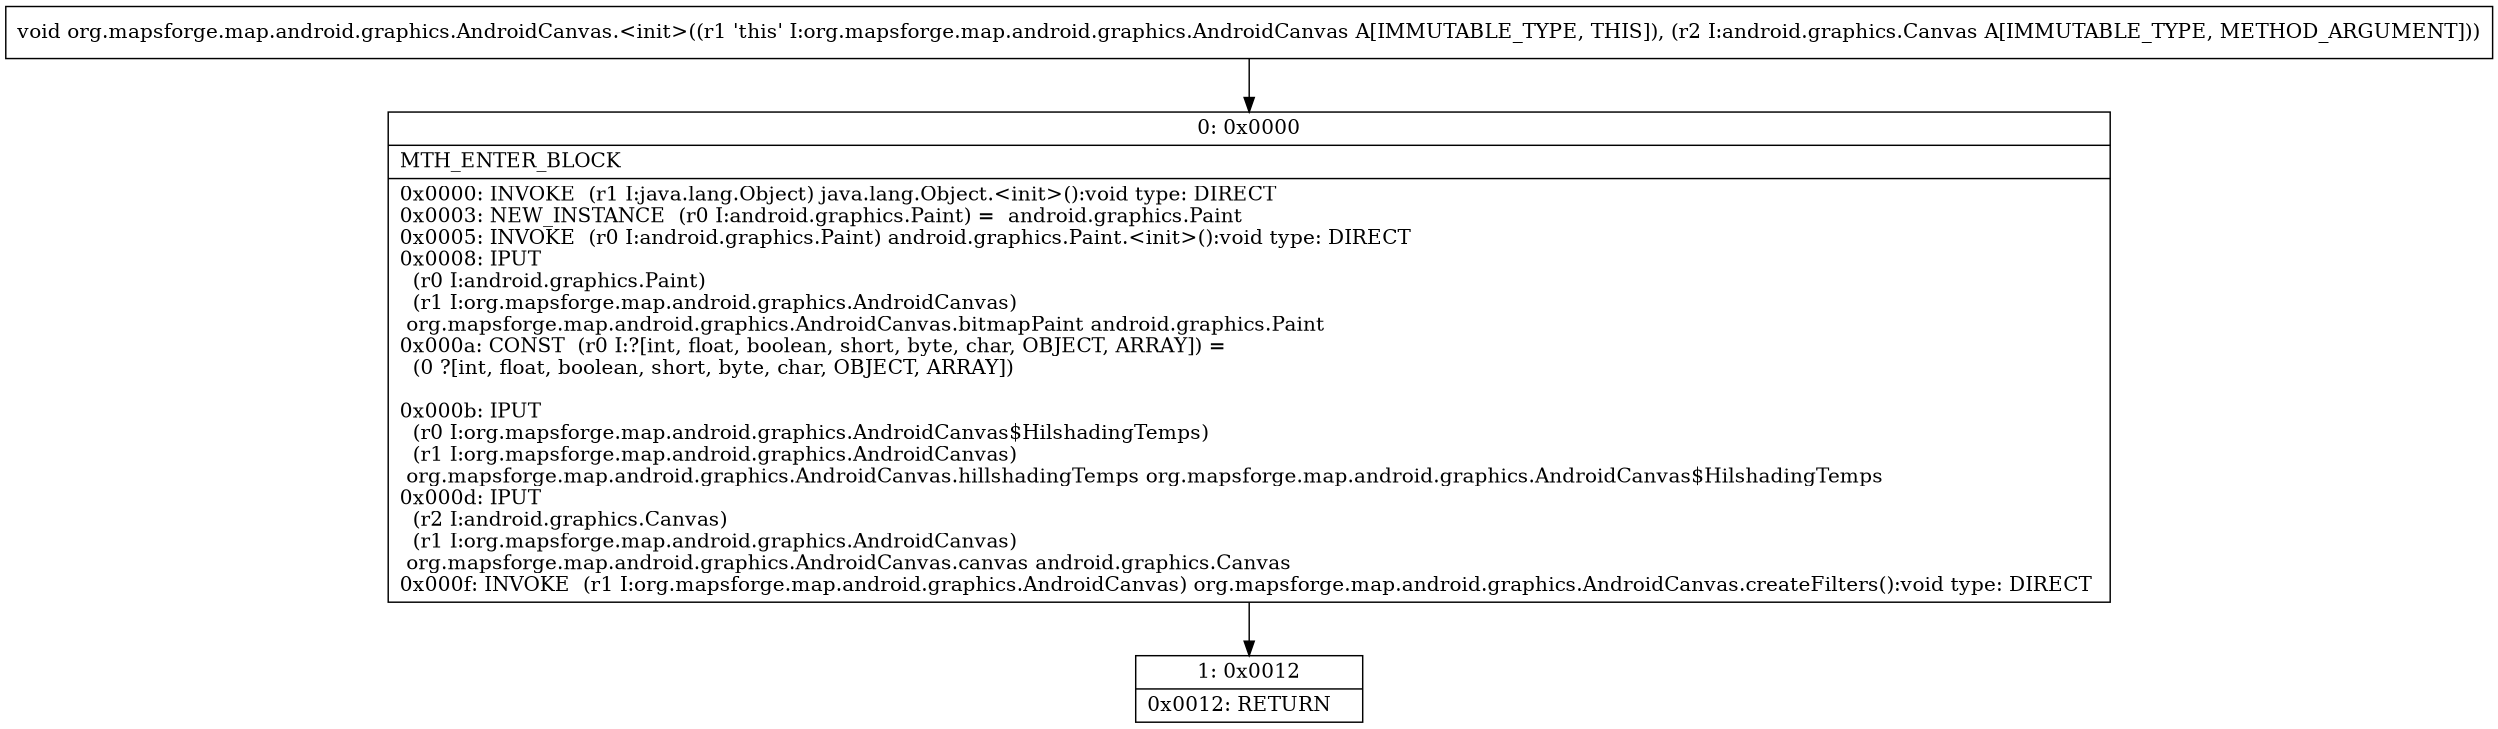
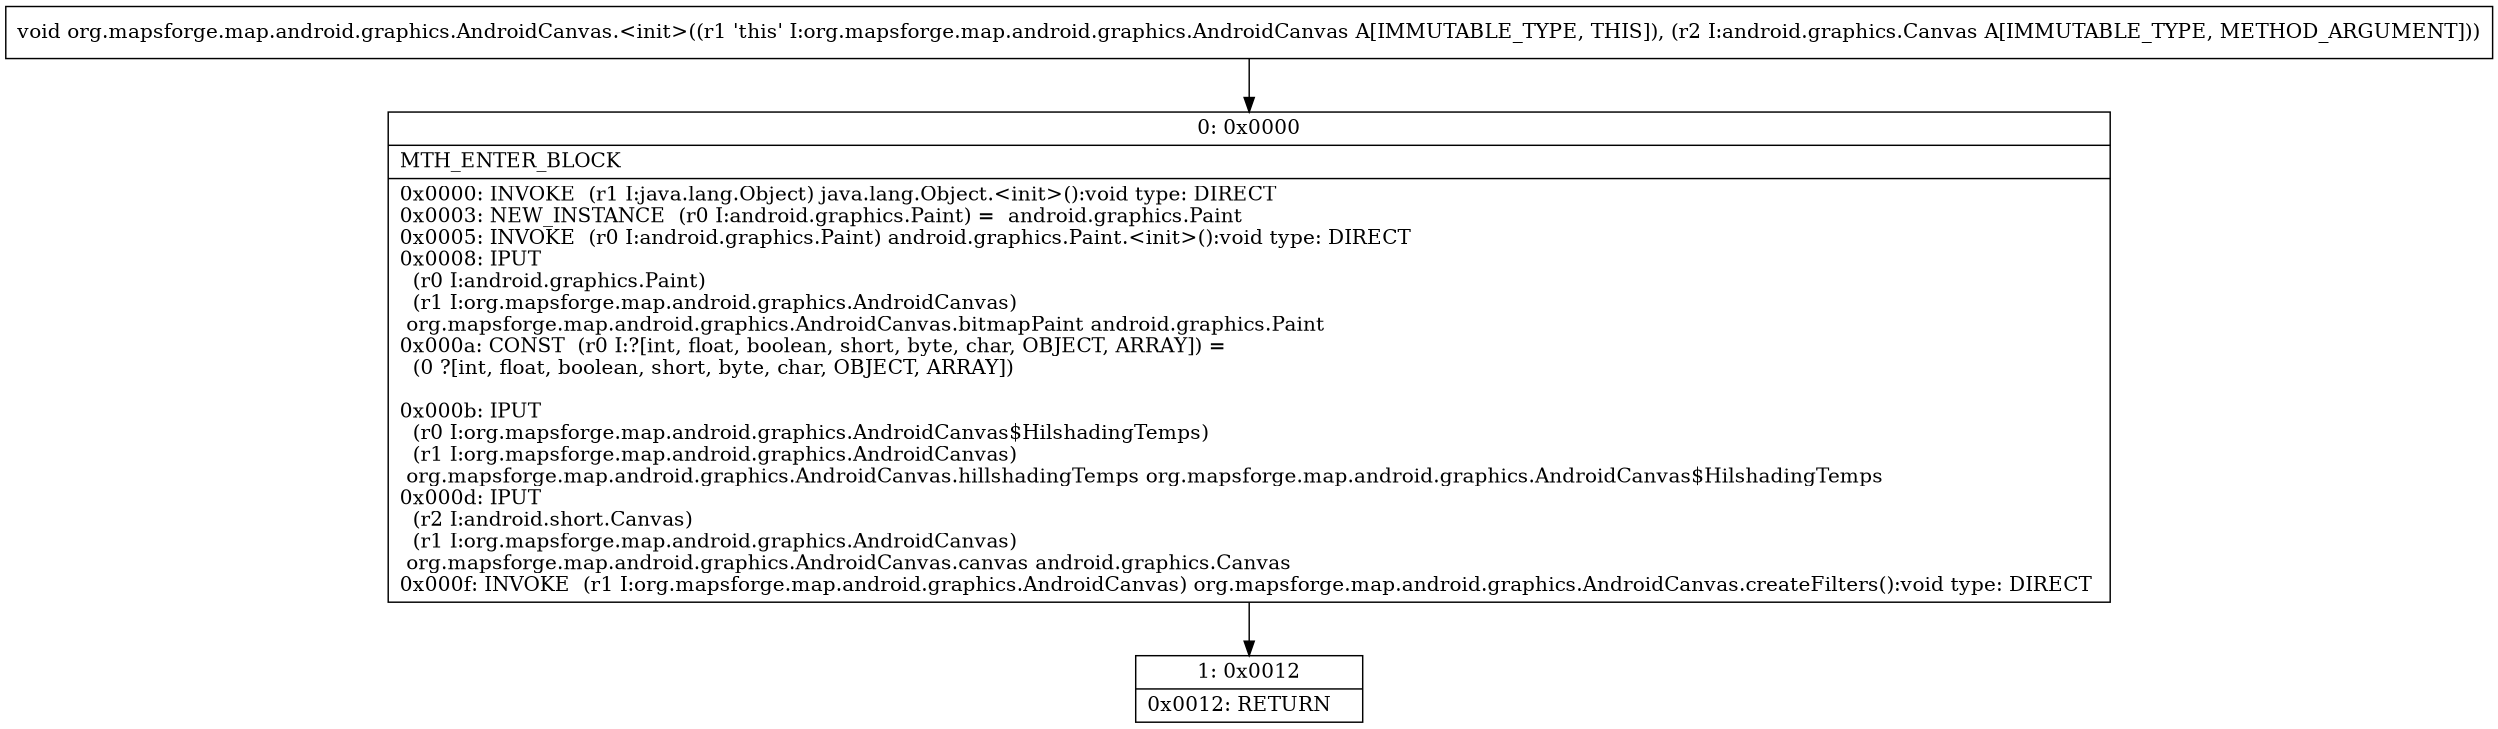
(564, 520) -> (547, 520)
